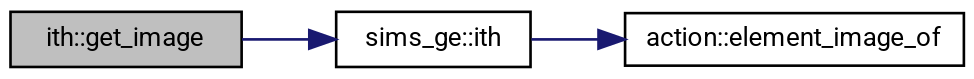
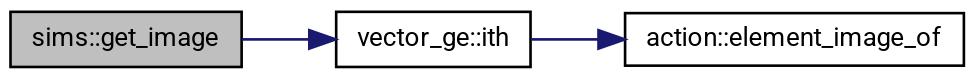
(126, 39) -> (126, 39)
(433, 39) -> (433, 39)
